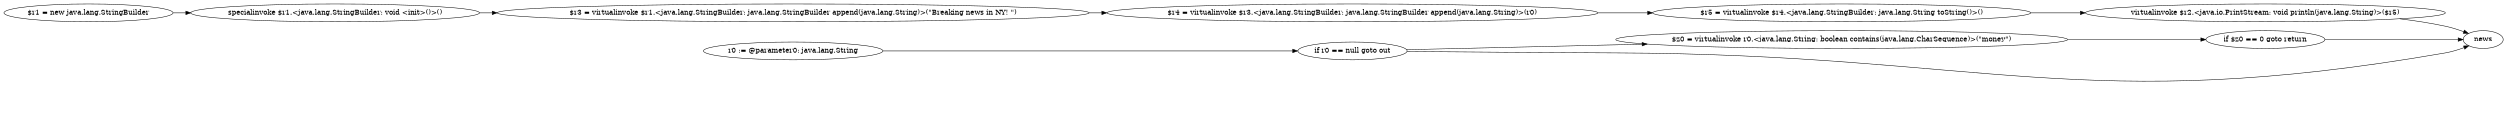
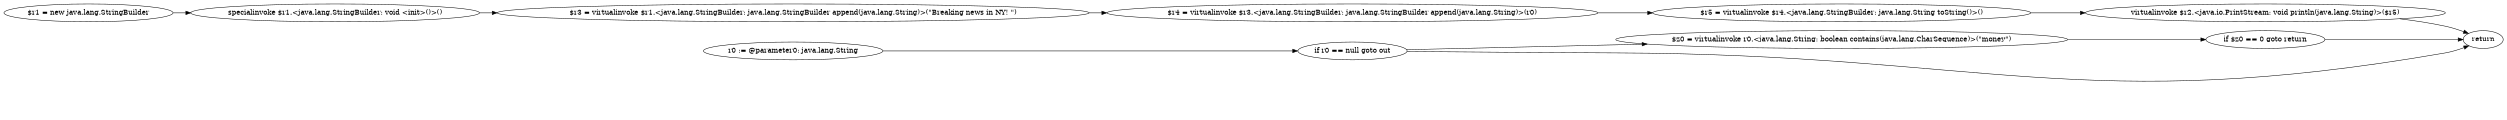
(2483, 40) -> (2483, 40)
